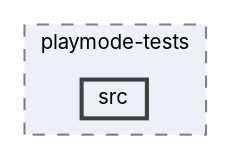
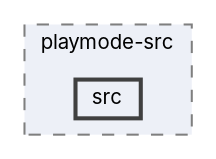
(115, 44) -> (108, 44)
